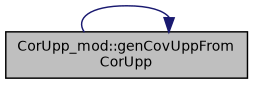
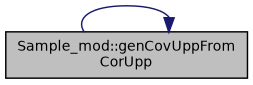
(127, 55) -> (127, 55)
